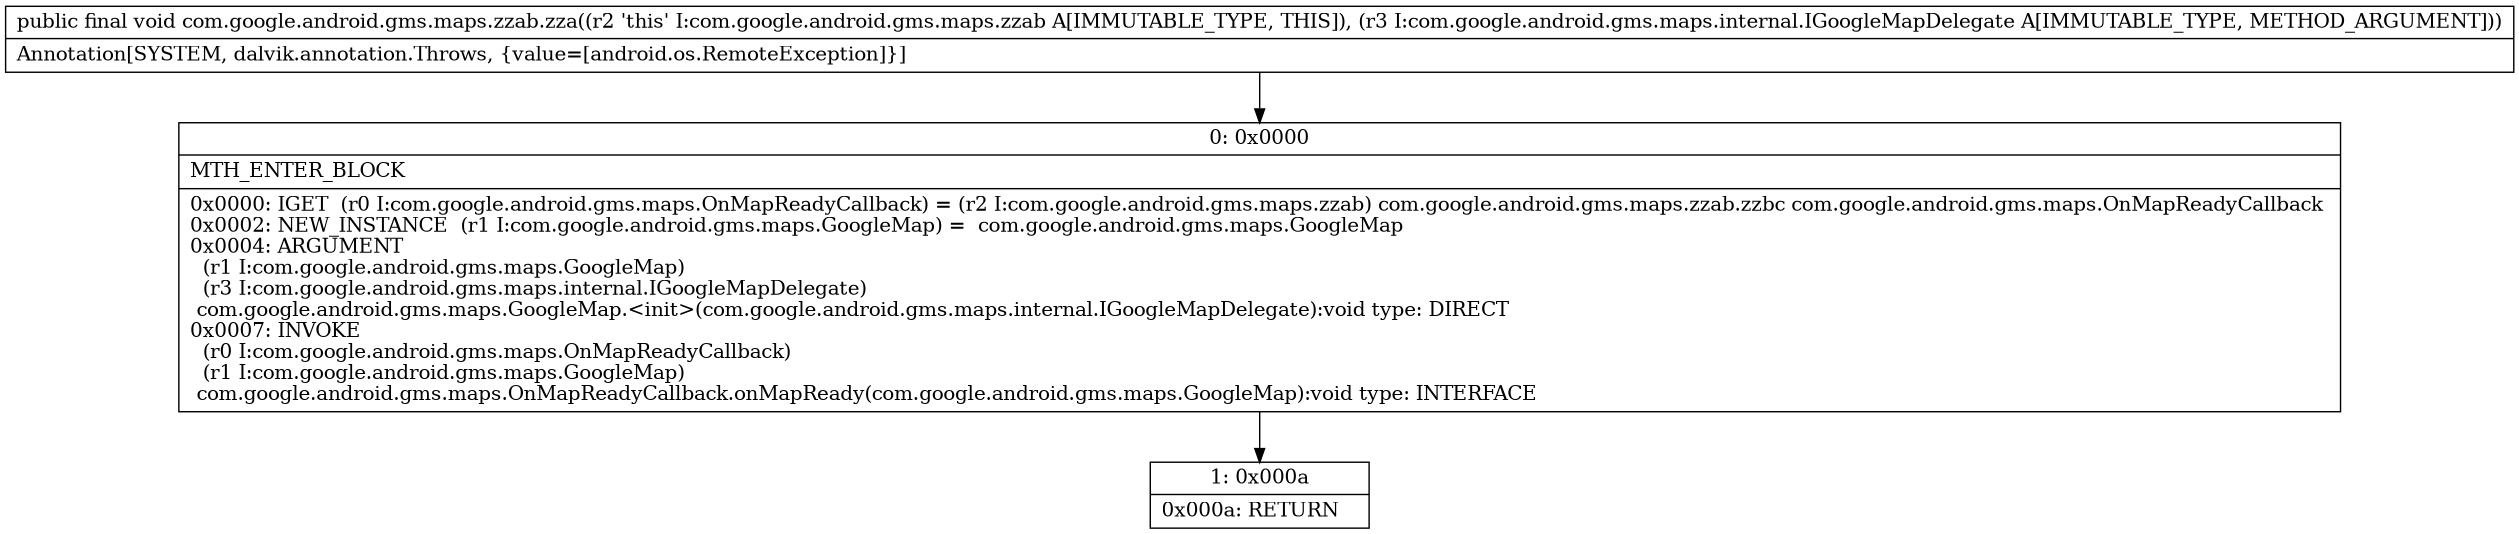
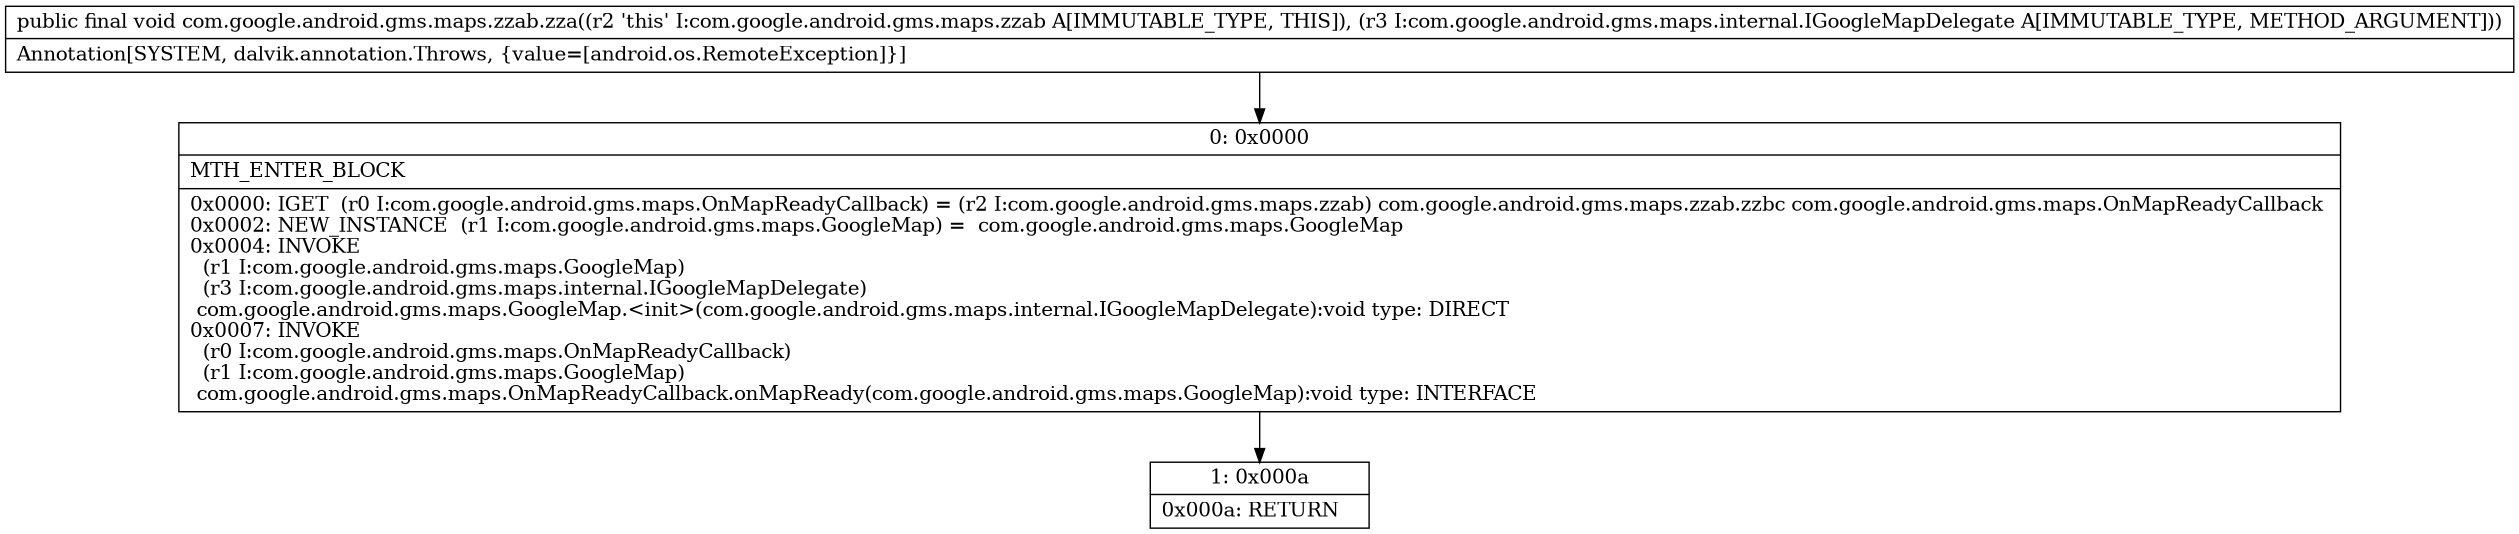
(303, 247) -> (282, 247)
